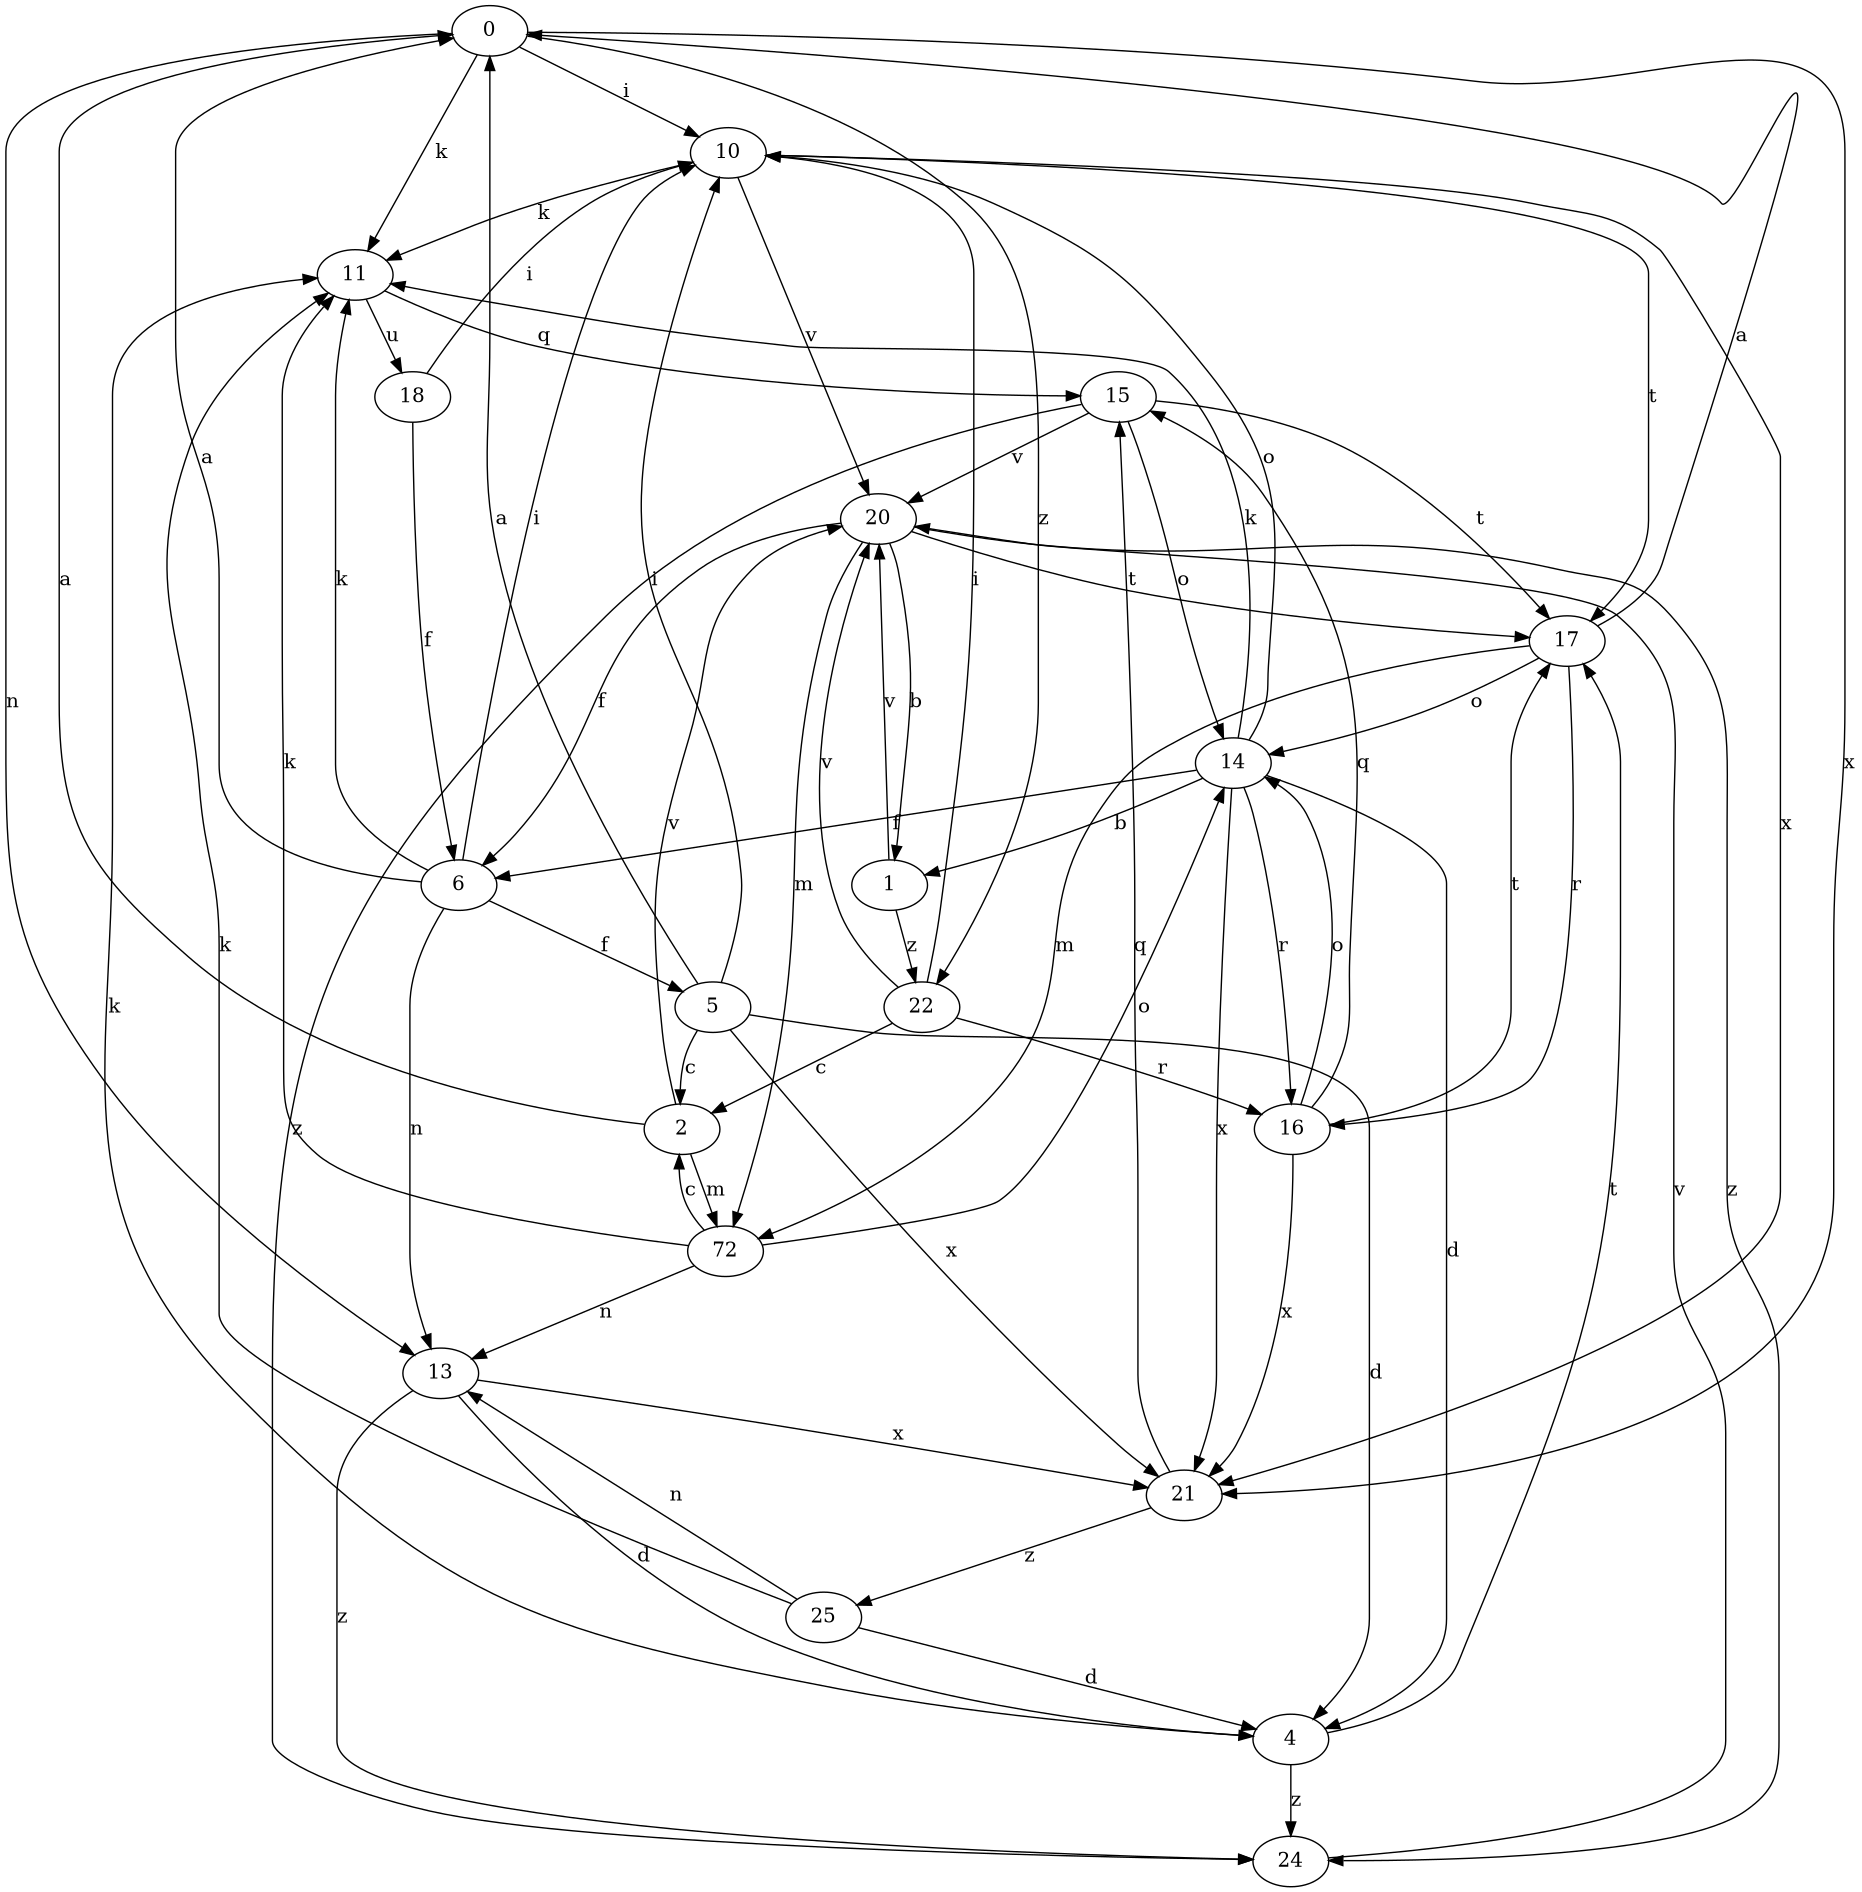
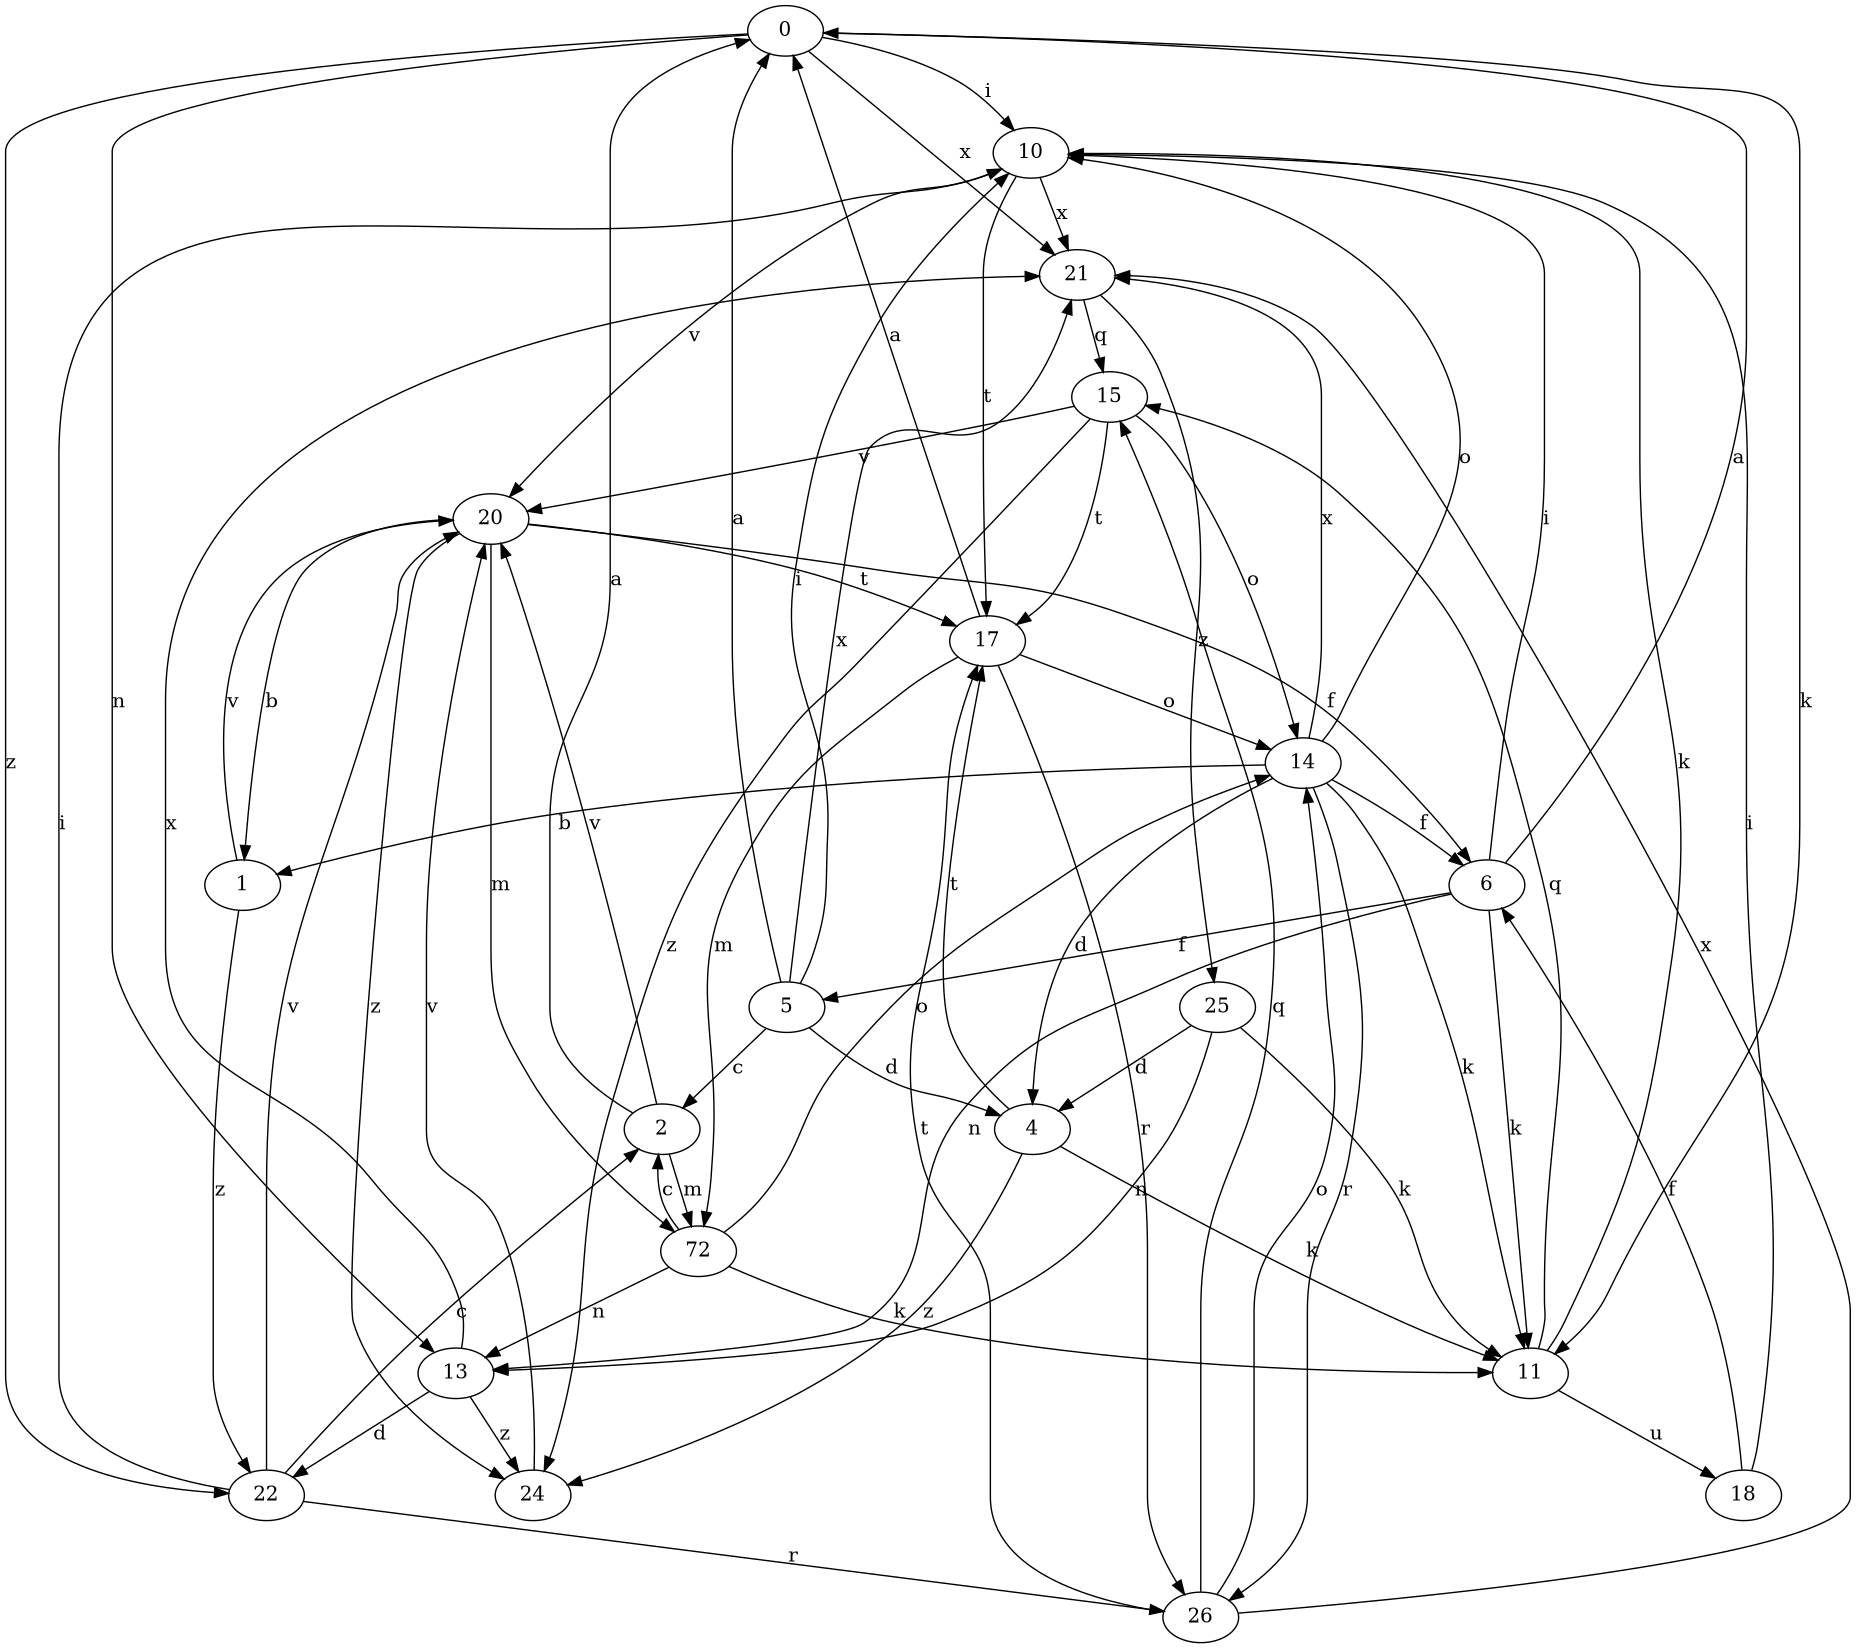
(544, 201) -> (1642, 528)
(1292, 1129) -> (1201, 1617)
(808, 1655) -> (367, 1431)
